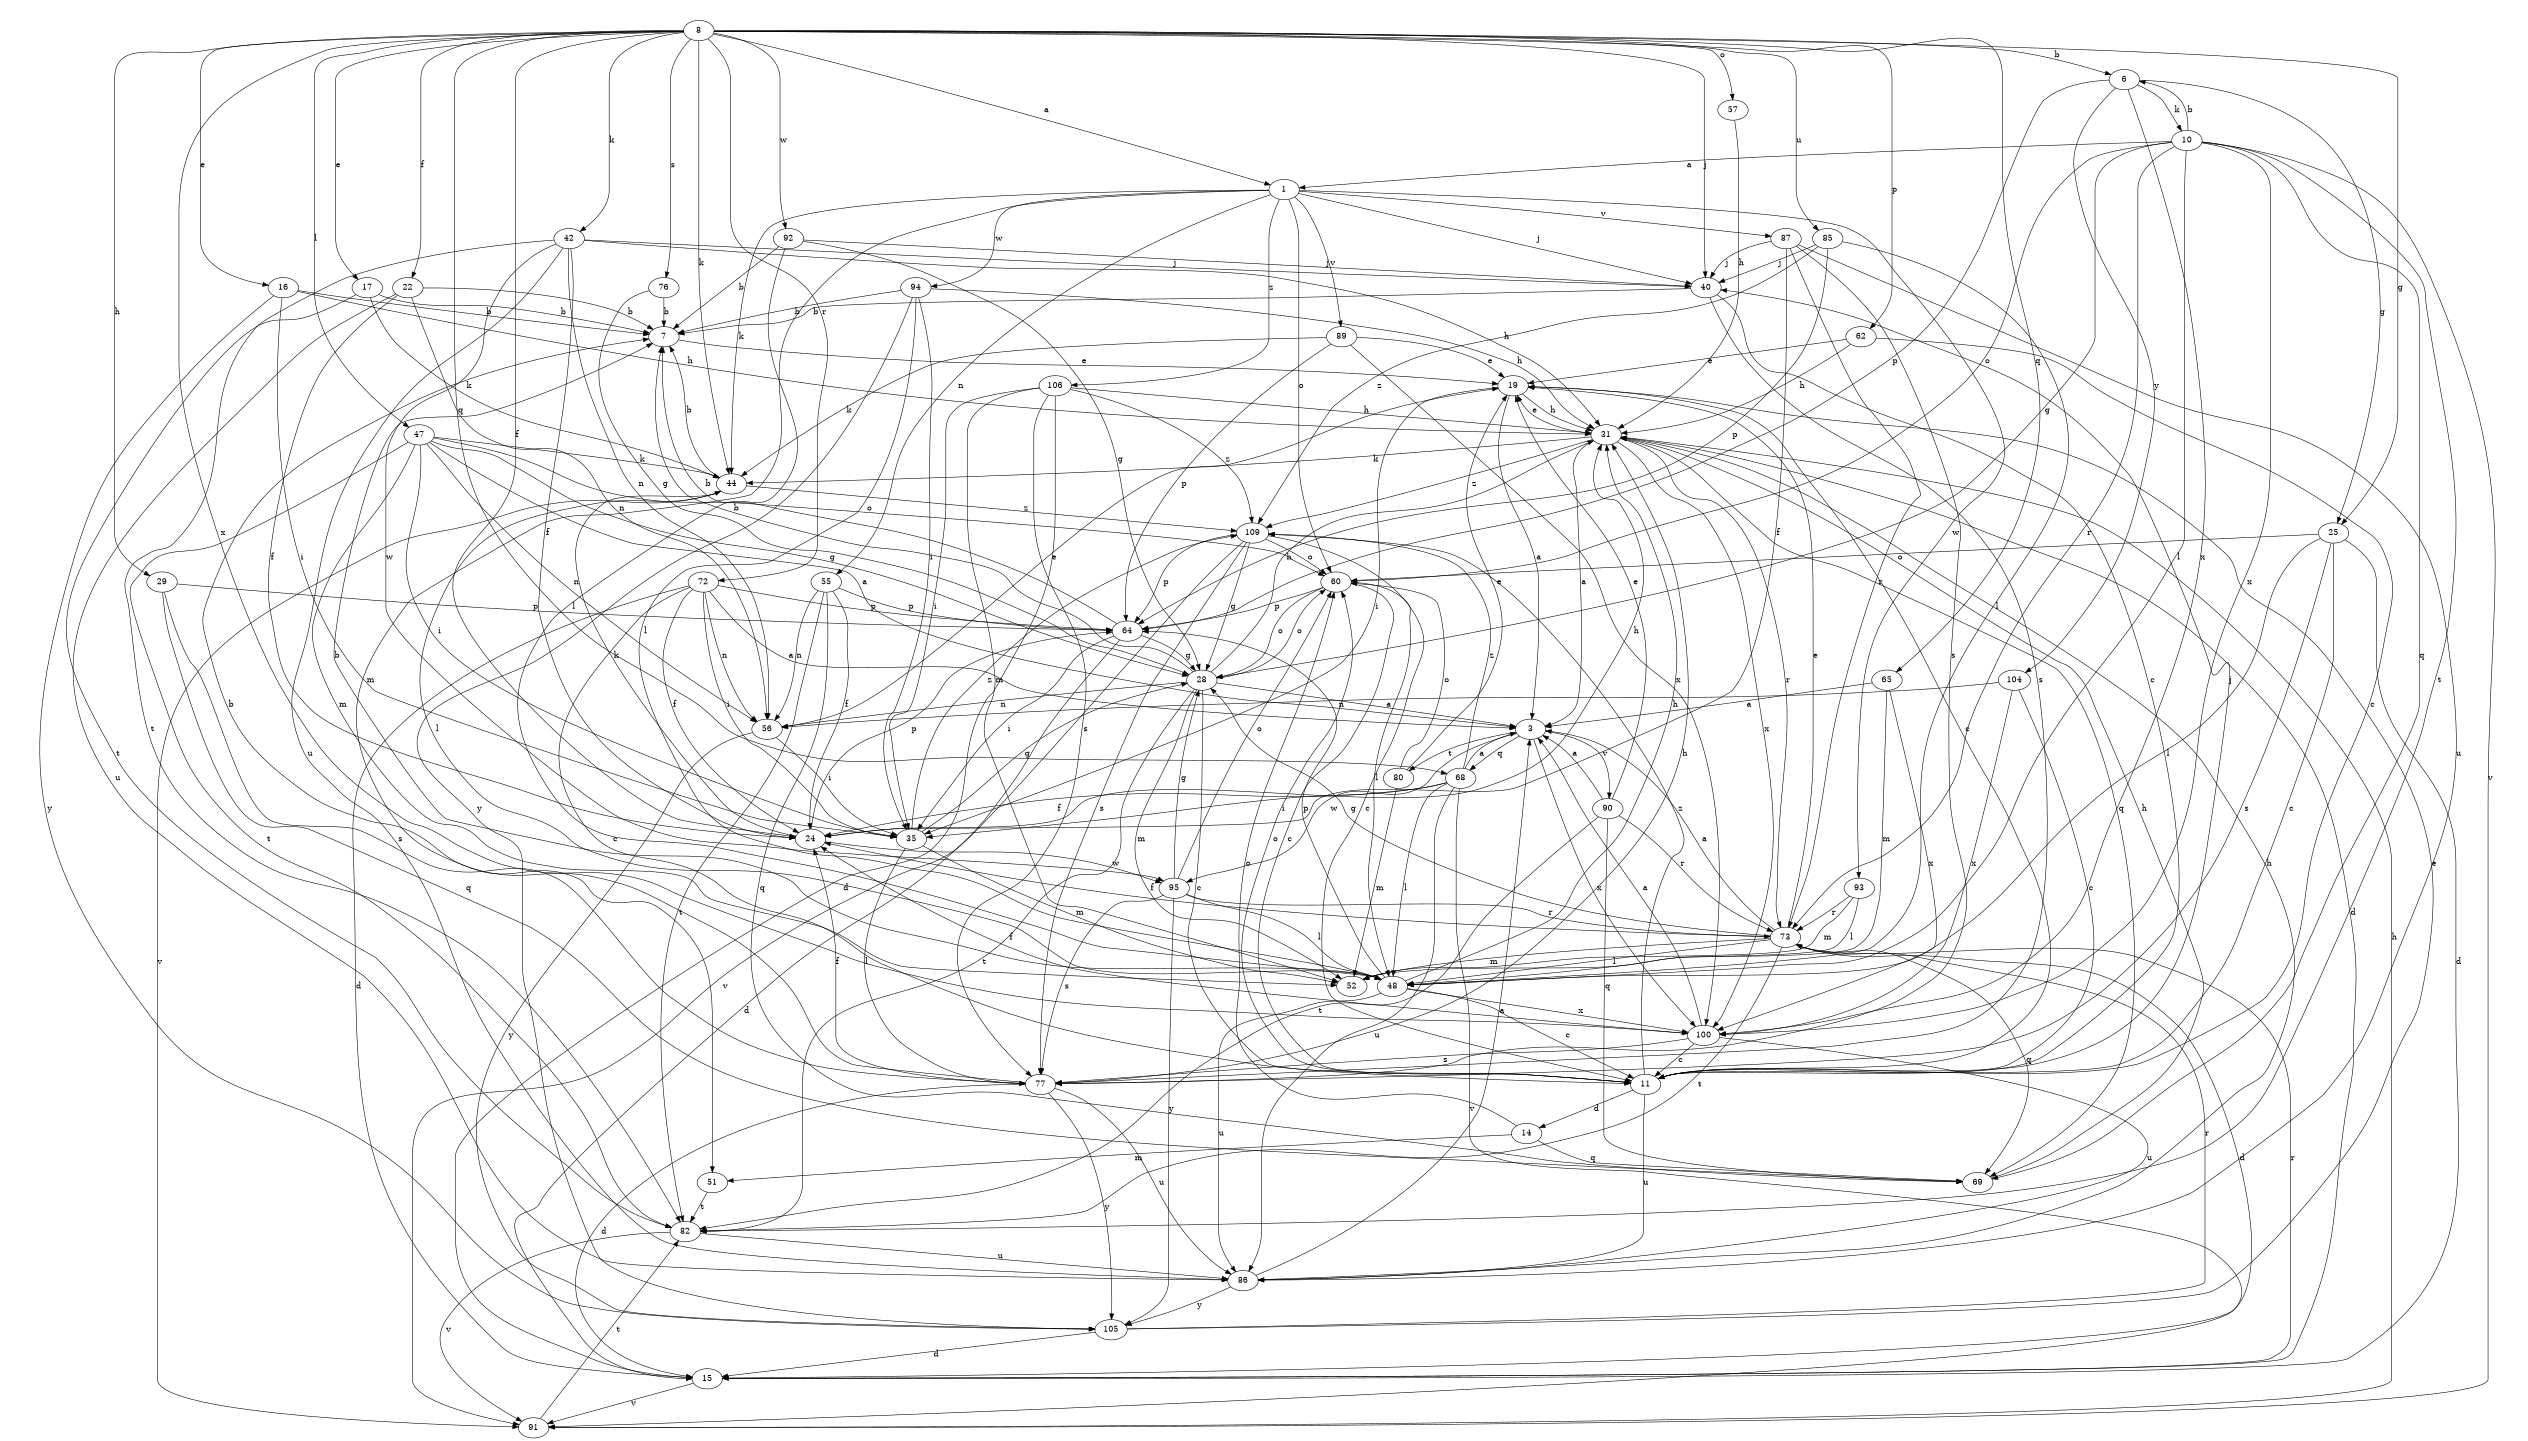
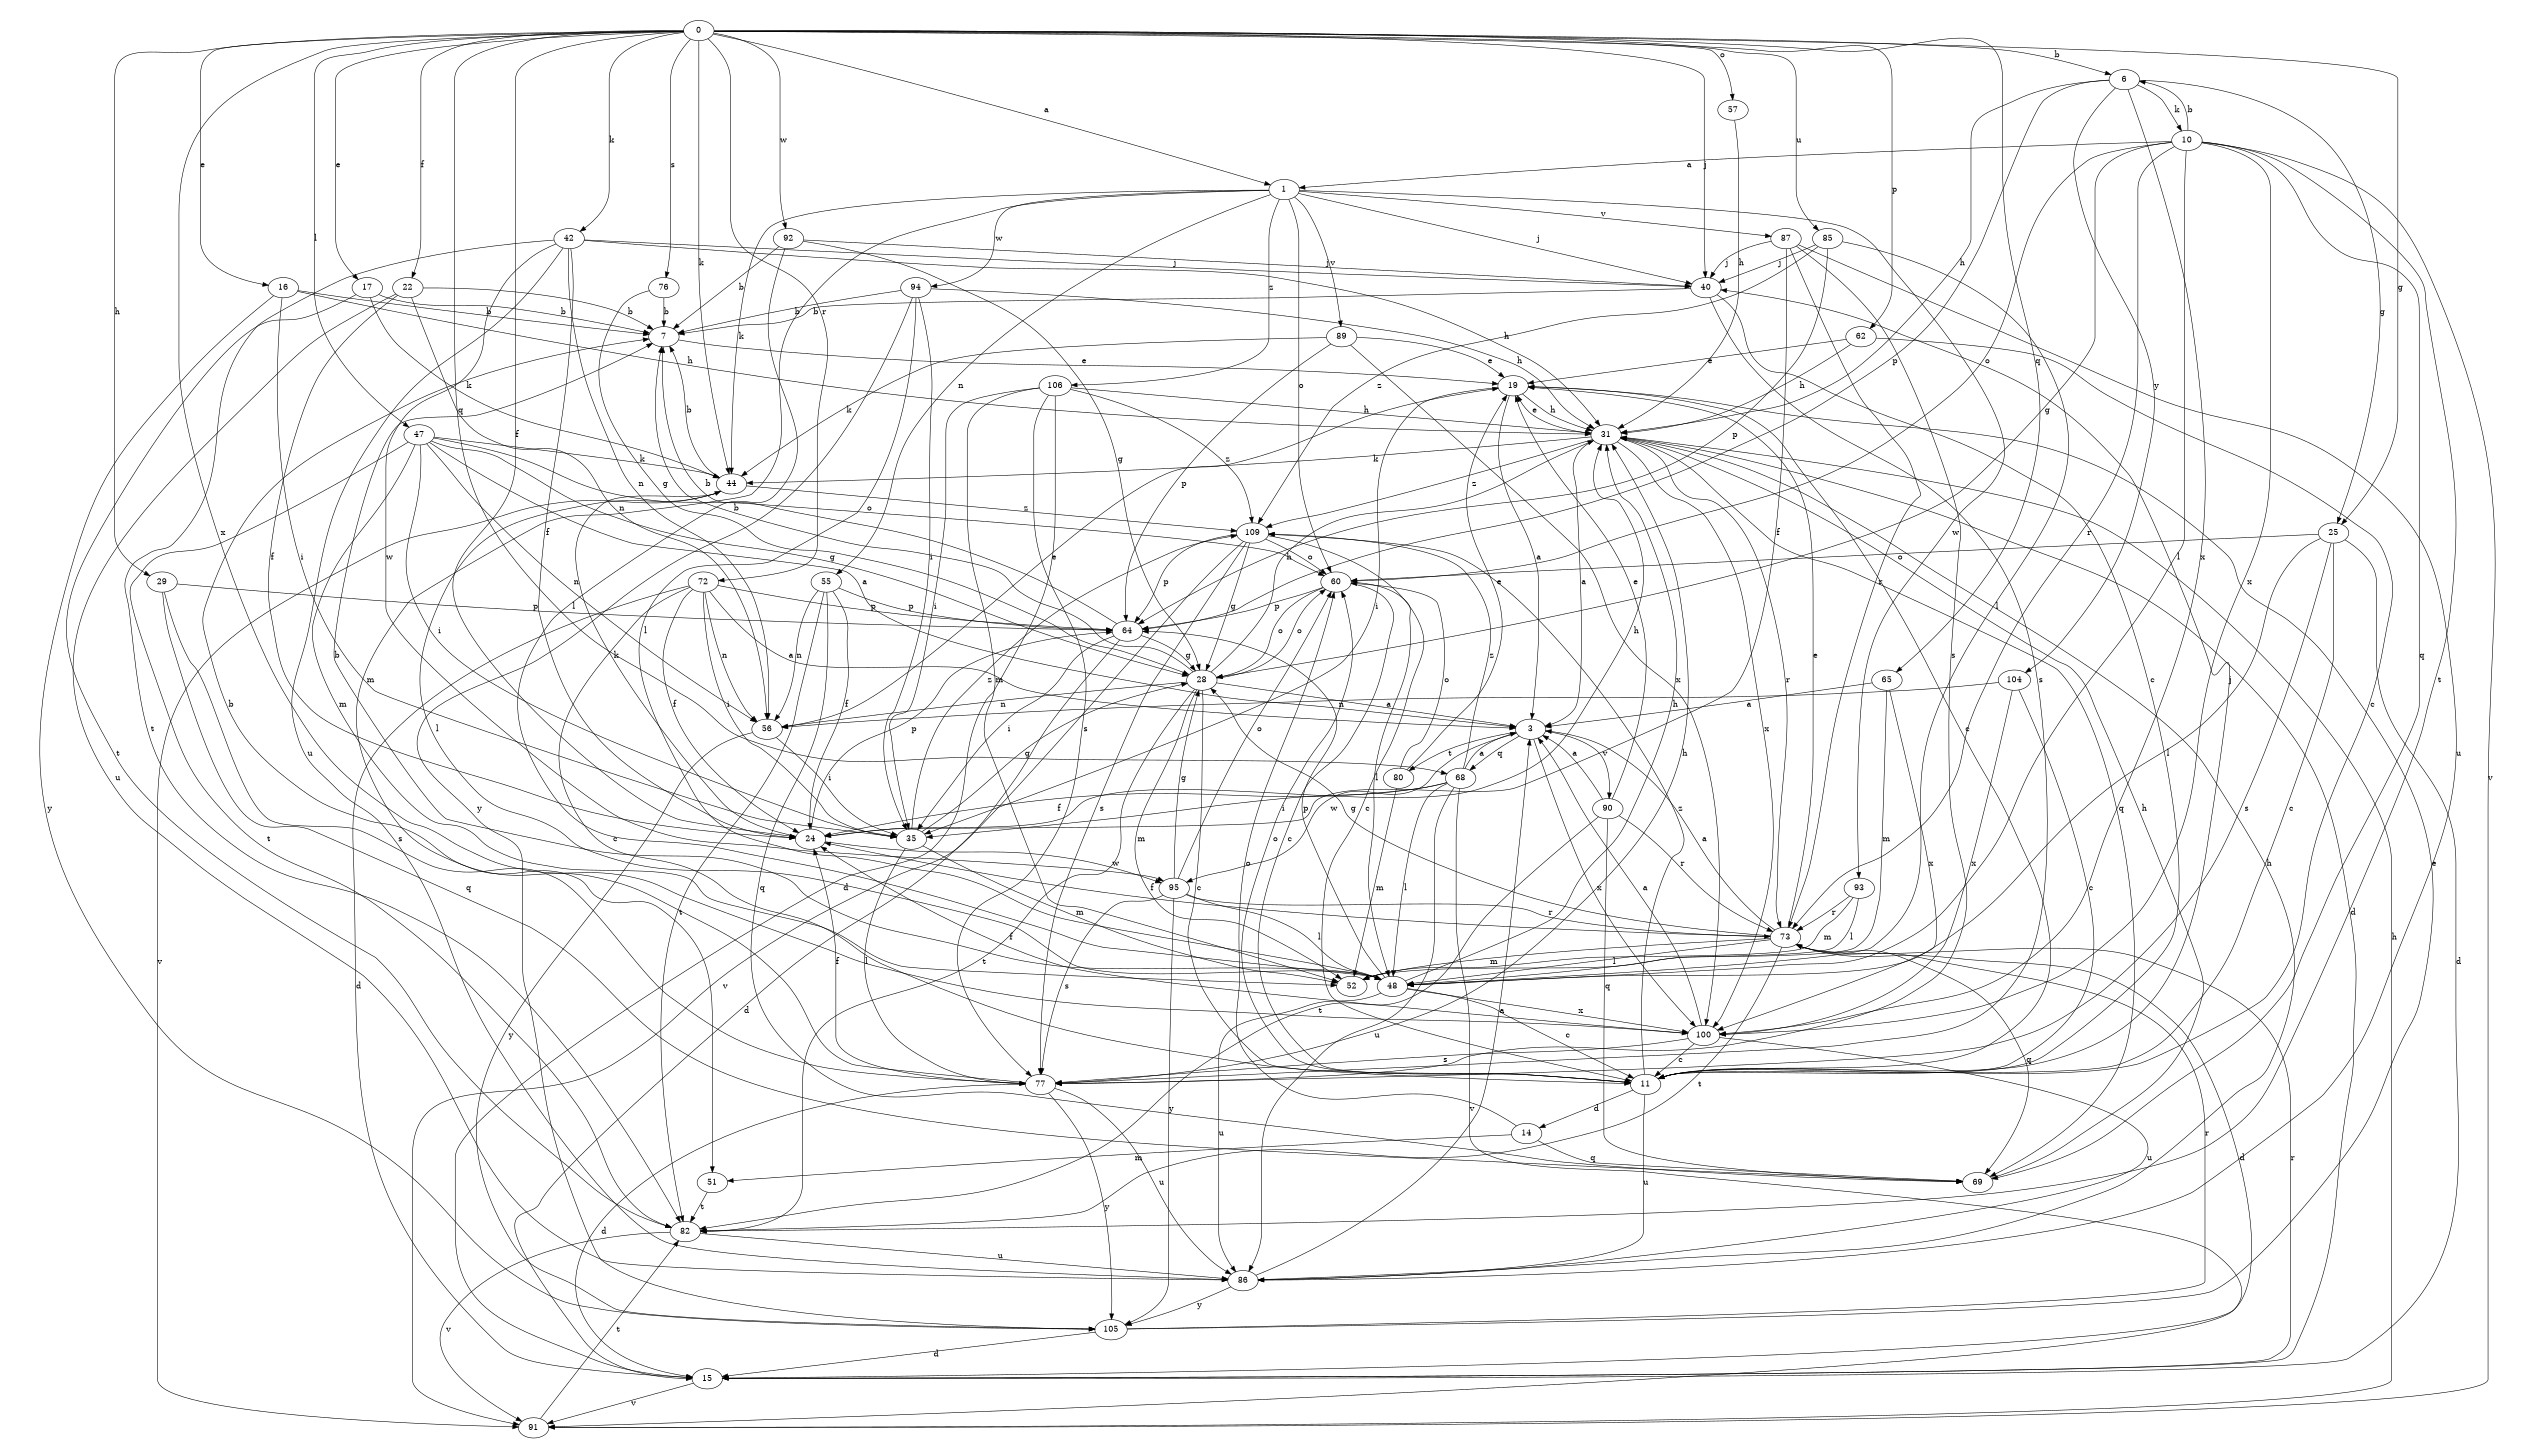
(699, 31) -> (699, 31)
none -> (1936, 288)
